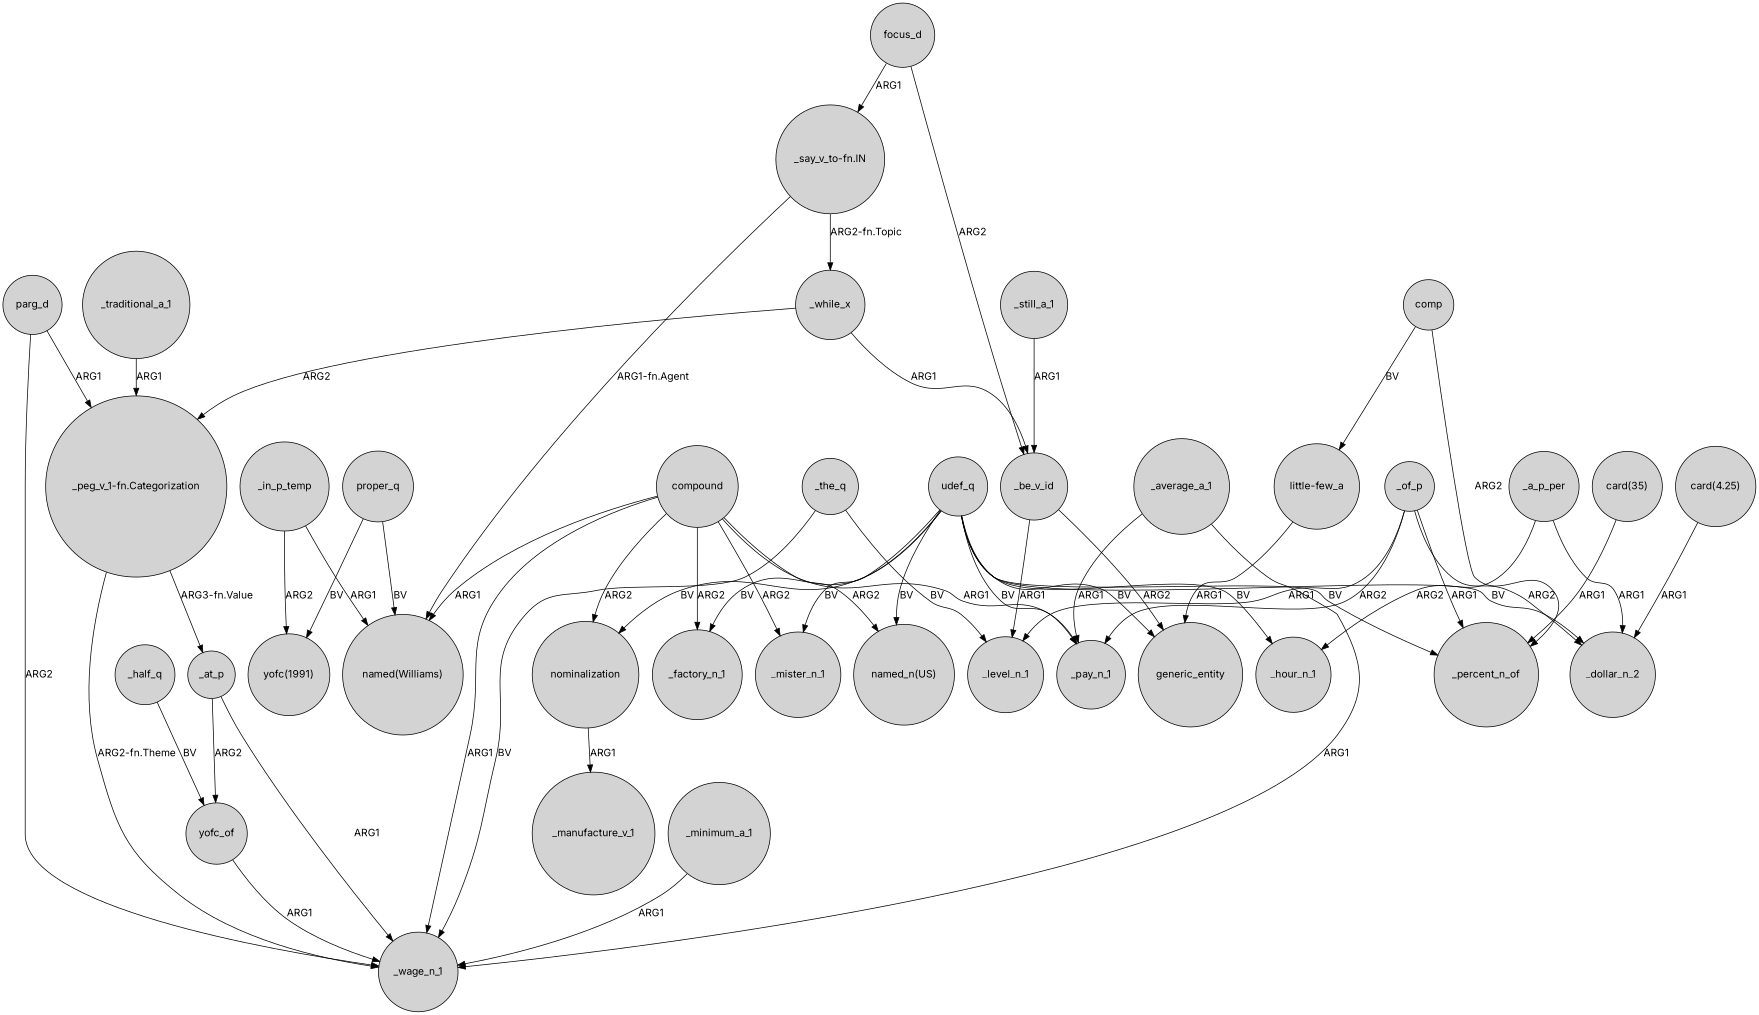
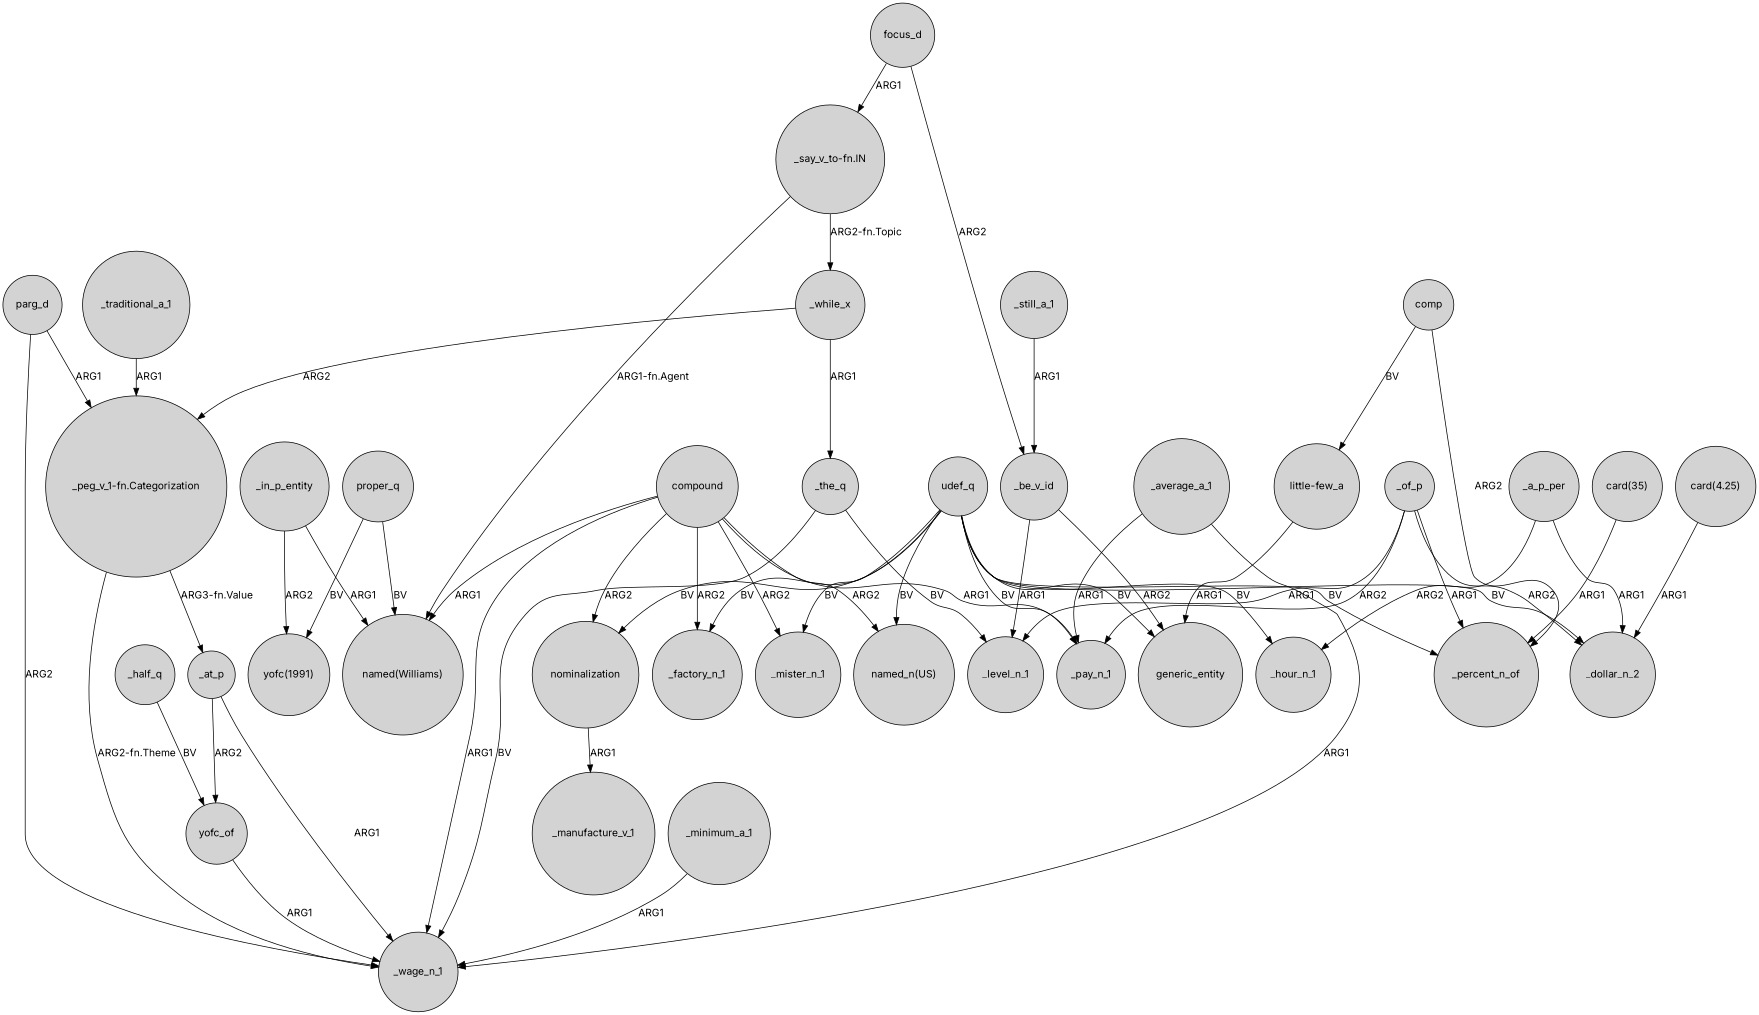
(944, 388) -> (830, 395)
(285, 486) -> (285, 486)
